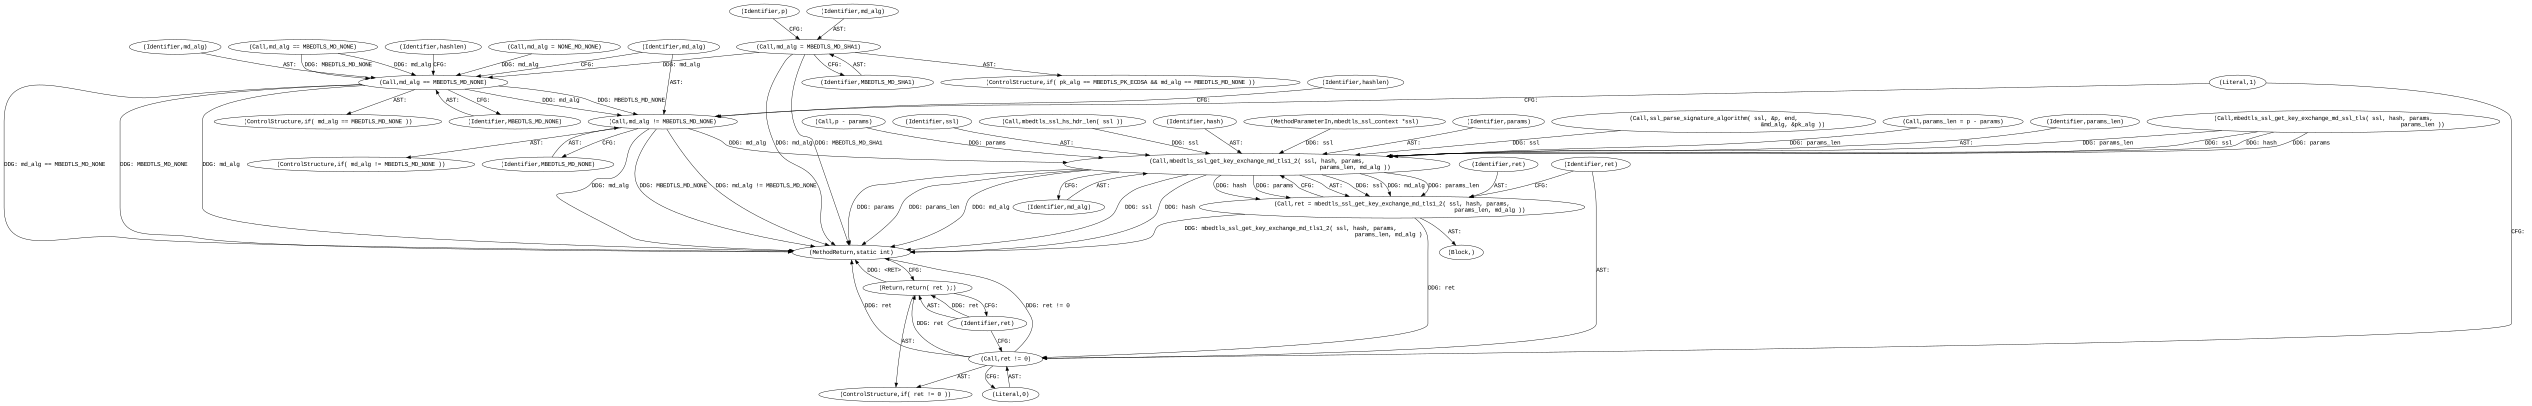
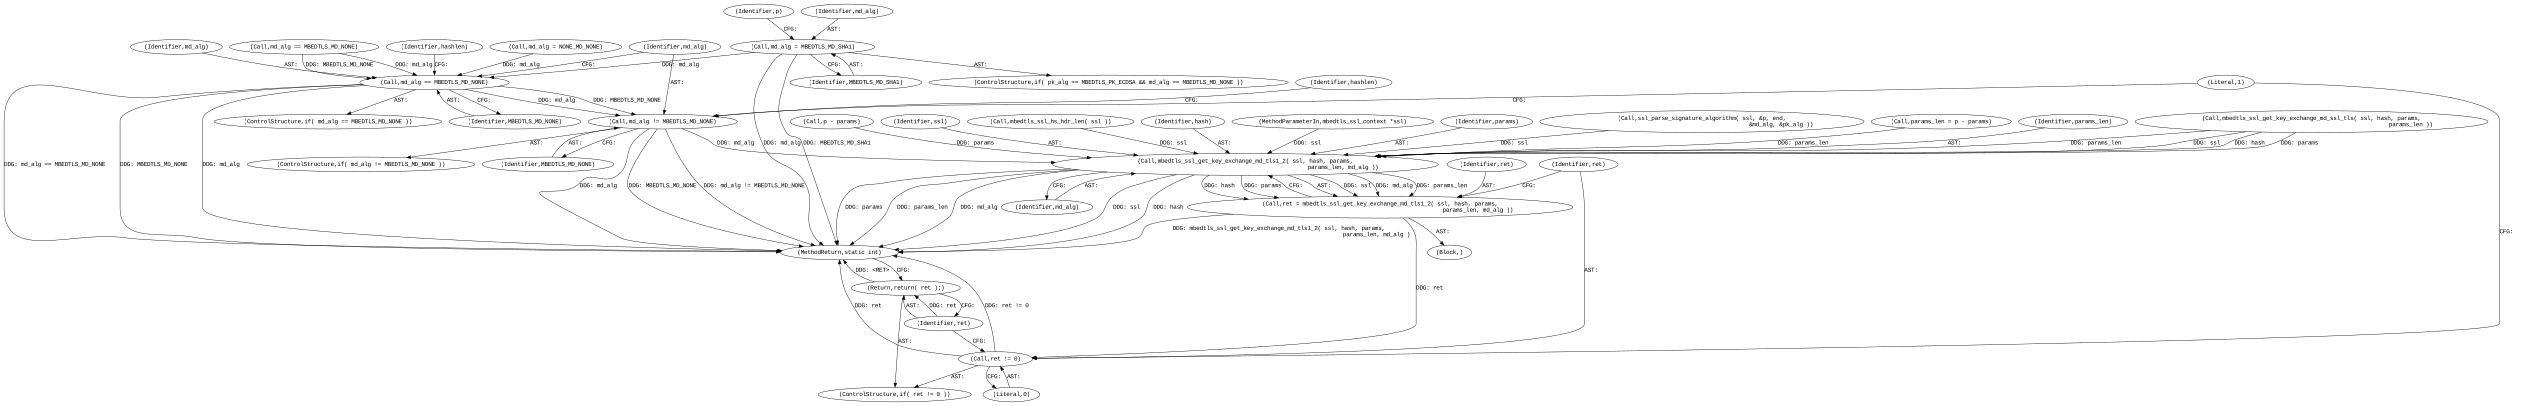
(927, 341) -> none
